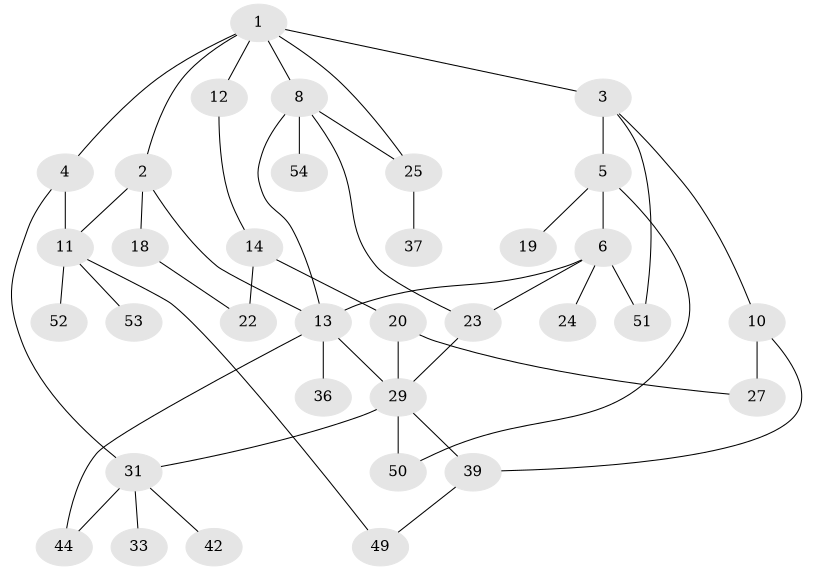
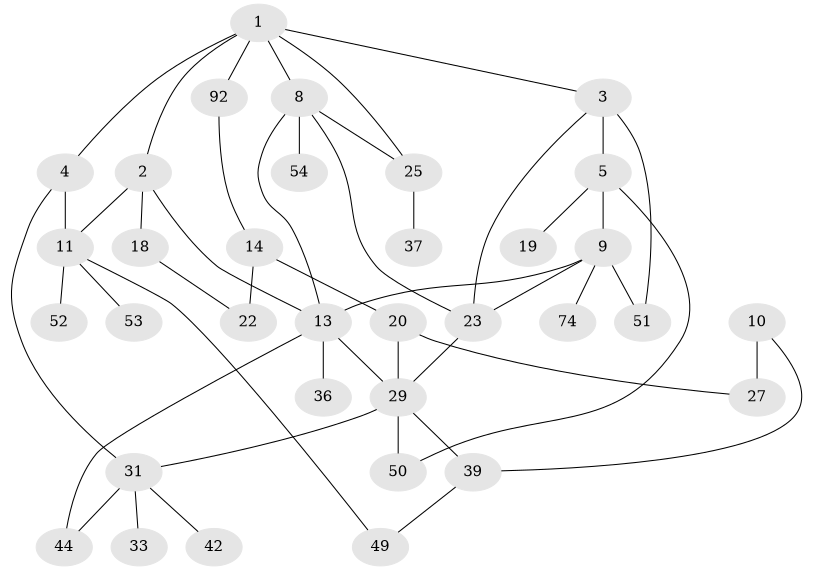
(219, 98) -> (219, 98)
(697, 201) -> (510, 197)
(603, 248) -> (603, 248)
(568, 322) -> (568, 322)
